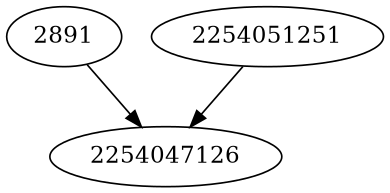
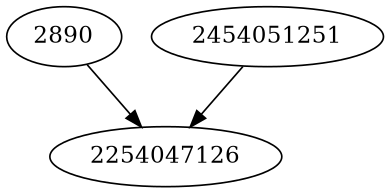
(64, 37) -> (64, 37)
(268, 37) -> (268, 37)
